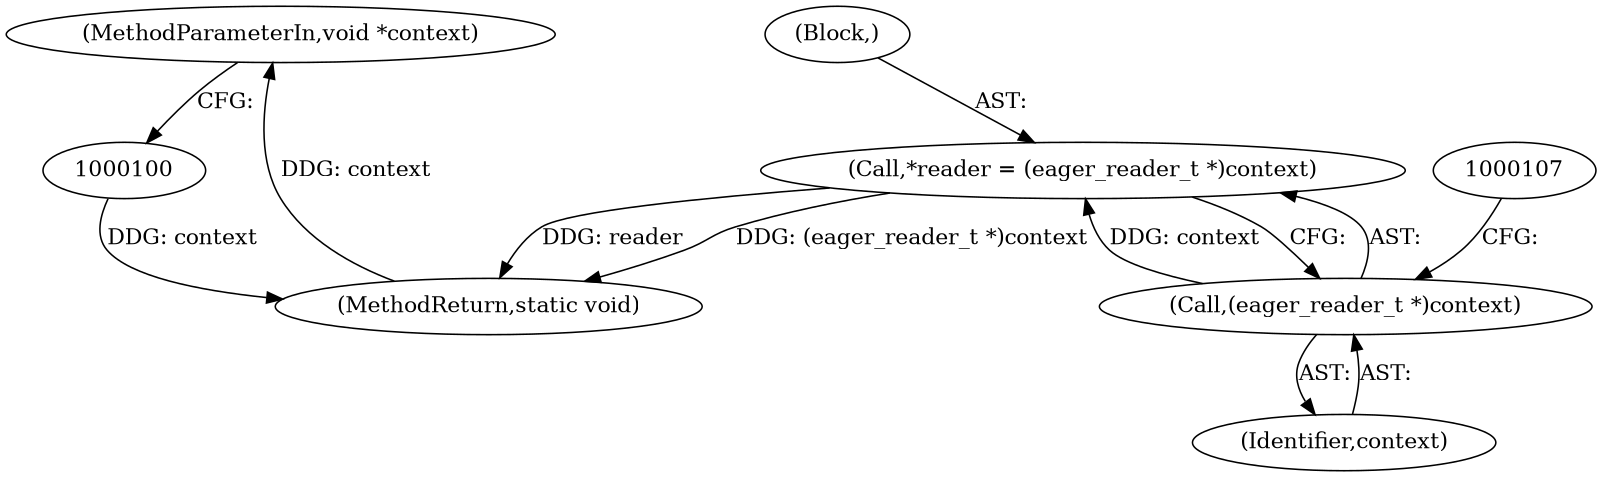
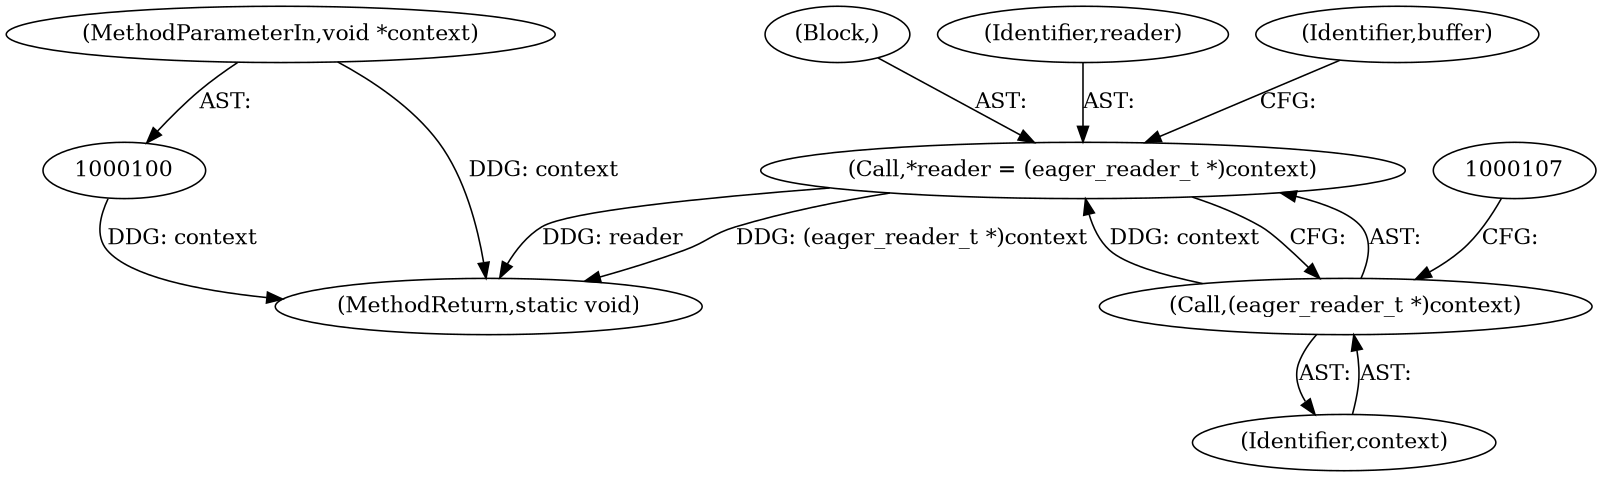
none -> (1083, 34)
none -> (1397, 34)
(229, 102) -> (229, 102)
(286, 207) -> (438, 142)
